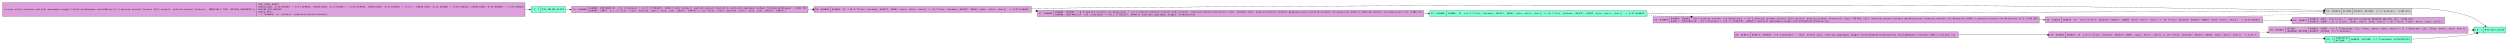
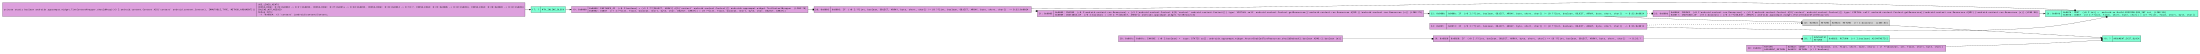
(1677, 6) -> (1553, 3)
(2042, 20) -> (2042, 14)
(2368, 20) -> (2122, 14)
(2495, 30) -> (2126, 39)
(2263, 32) -> none
